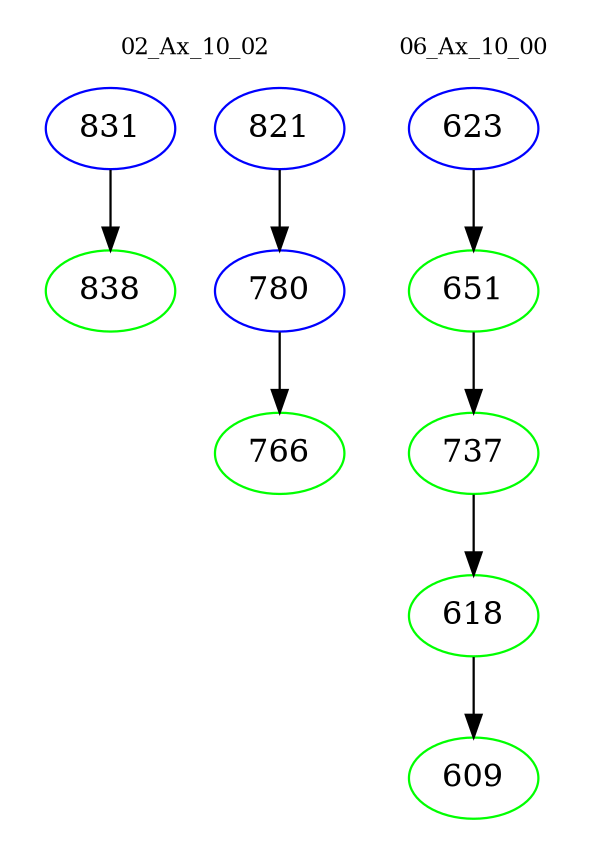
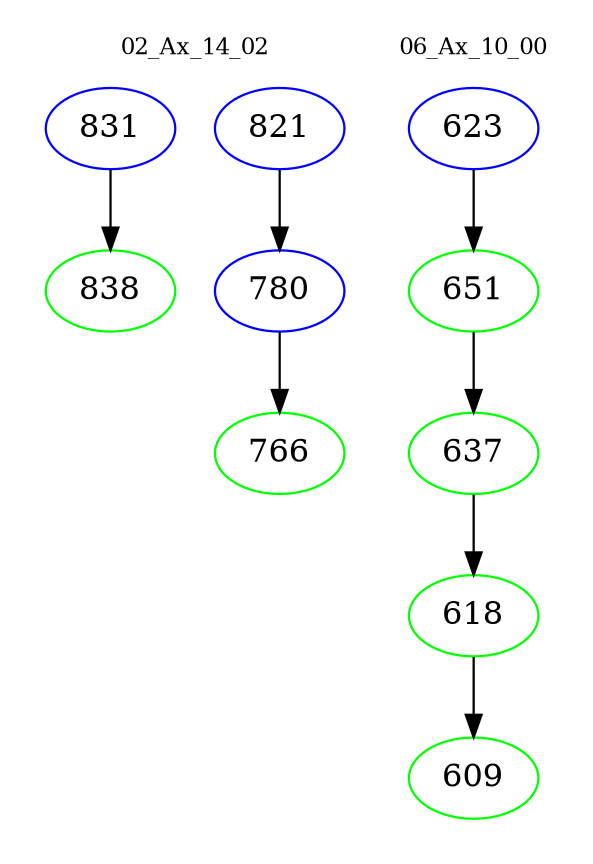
(195, 48) -> (195, 48)
(474, 453) -> (474, 453)
